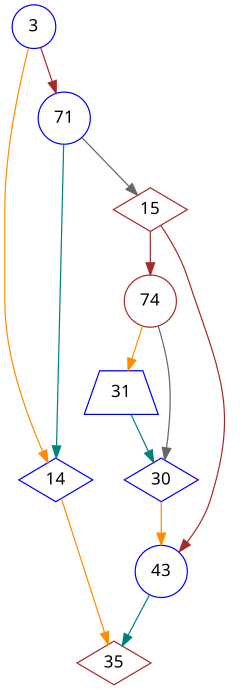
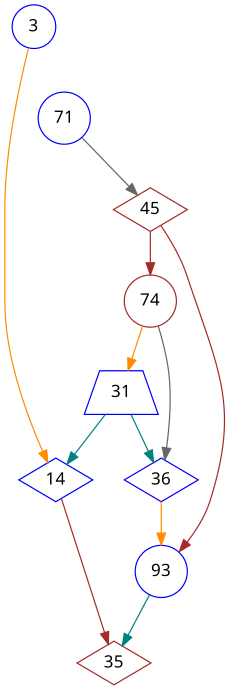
(46, 65) -> none
(150, 210) -> (150, 210)
(60, 295) -> (90, 435)
(161, 480) -> (161, 480)
(83, 565) -> (83, 565)
(161, 571) -> (161, 571)
